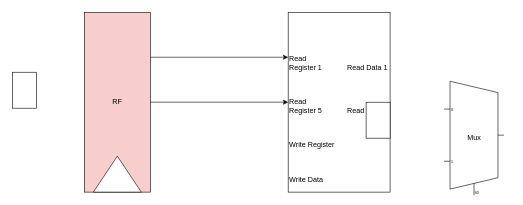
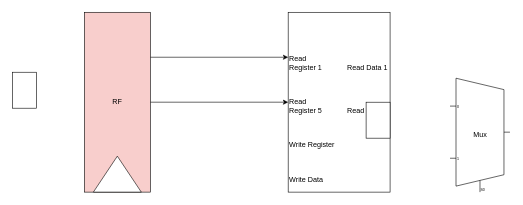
(474, 138) -> (480, 135)
